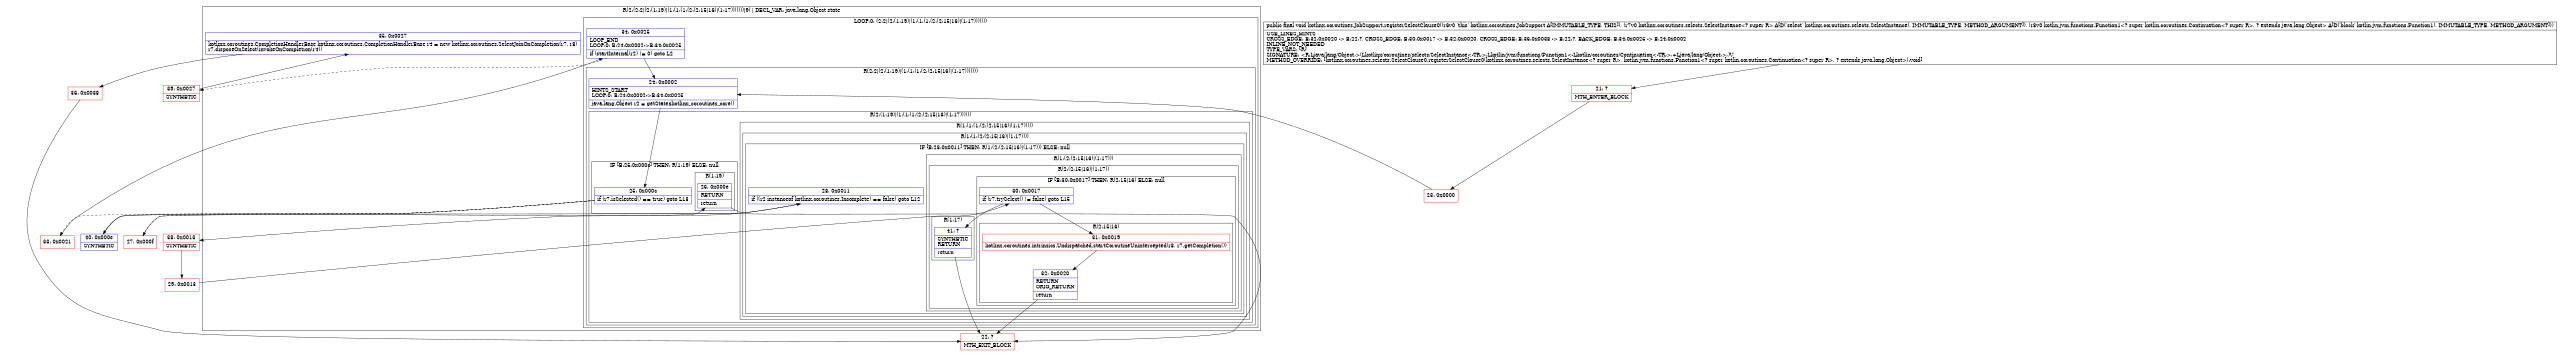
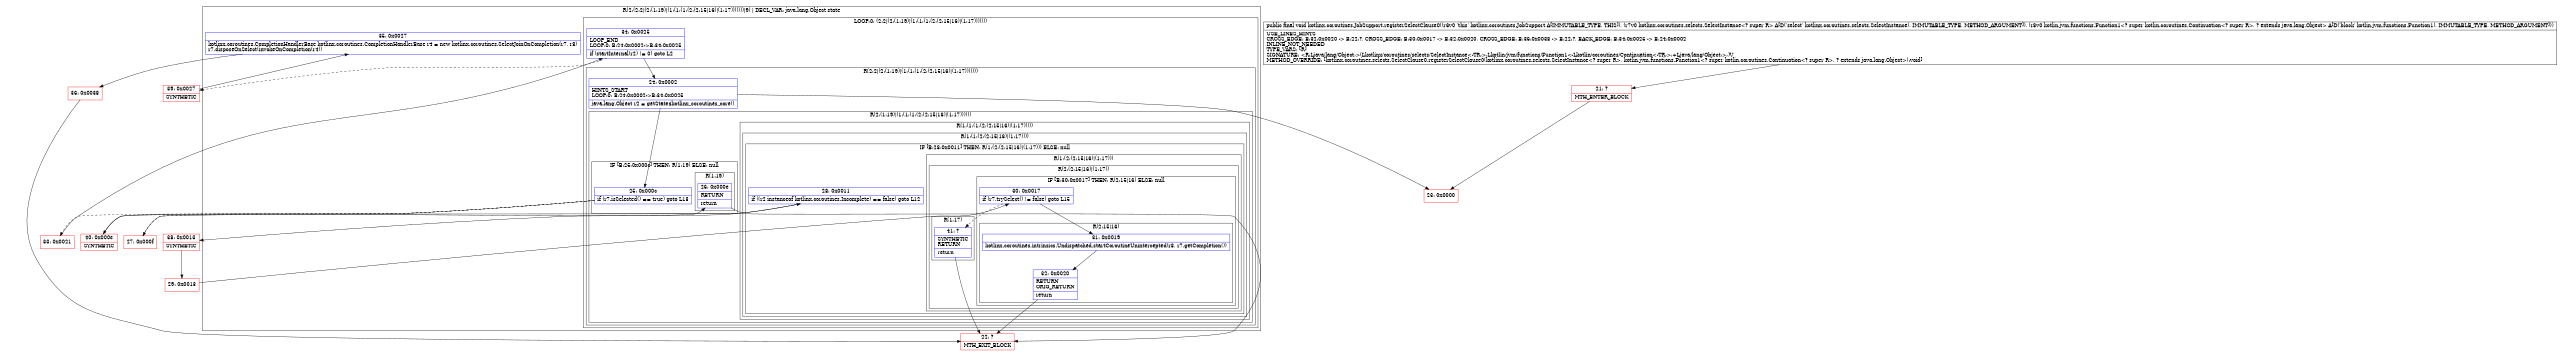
(1095, 102) -> (1089, 102)
(984, 213) -> (984, 213)
(99, 242) -> (99, 242)
(1106, 242) -> (1106, 242)
